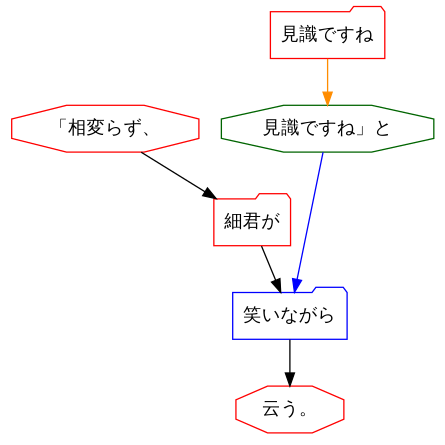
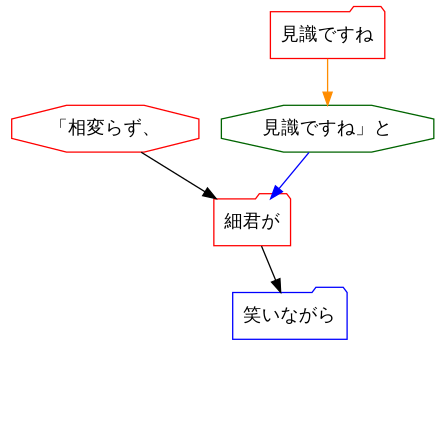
(310, 216) -> (294, 171)
(290, 409) -> none
